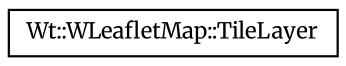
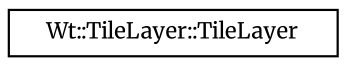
(173, 33) -> (173, 33)
